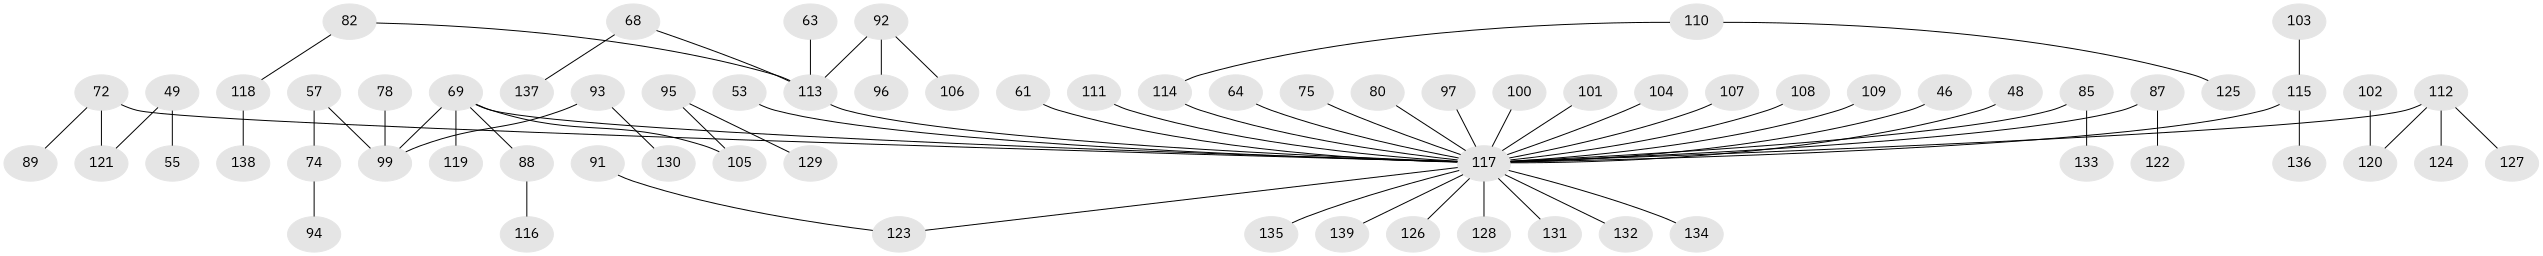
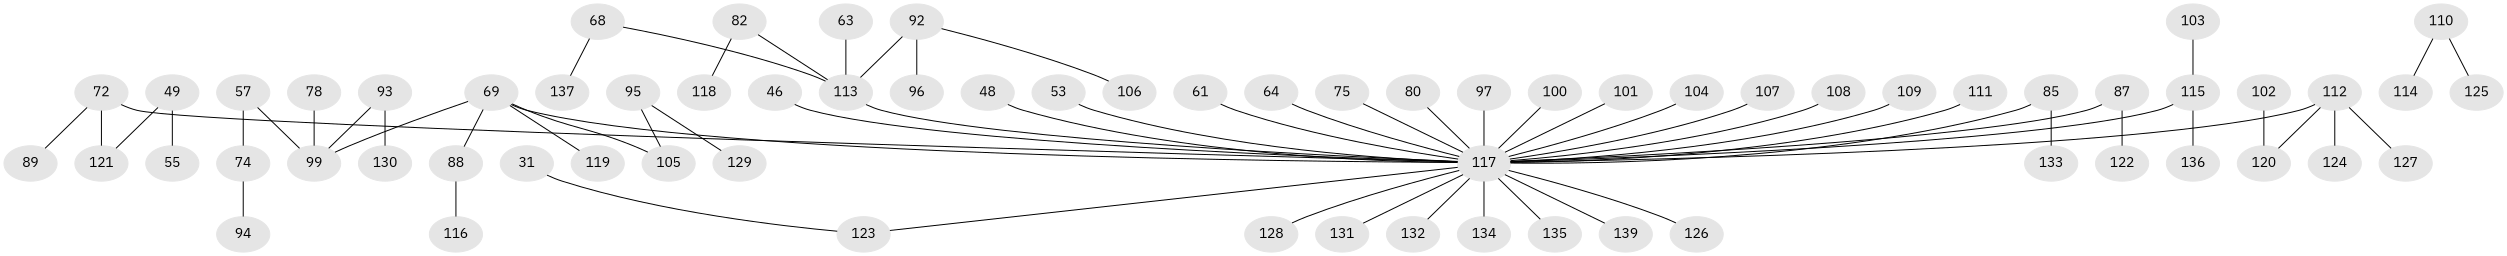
(1320, 140) -> none
(243, 163) -> none
(598, 163) -> (527, 163)
